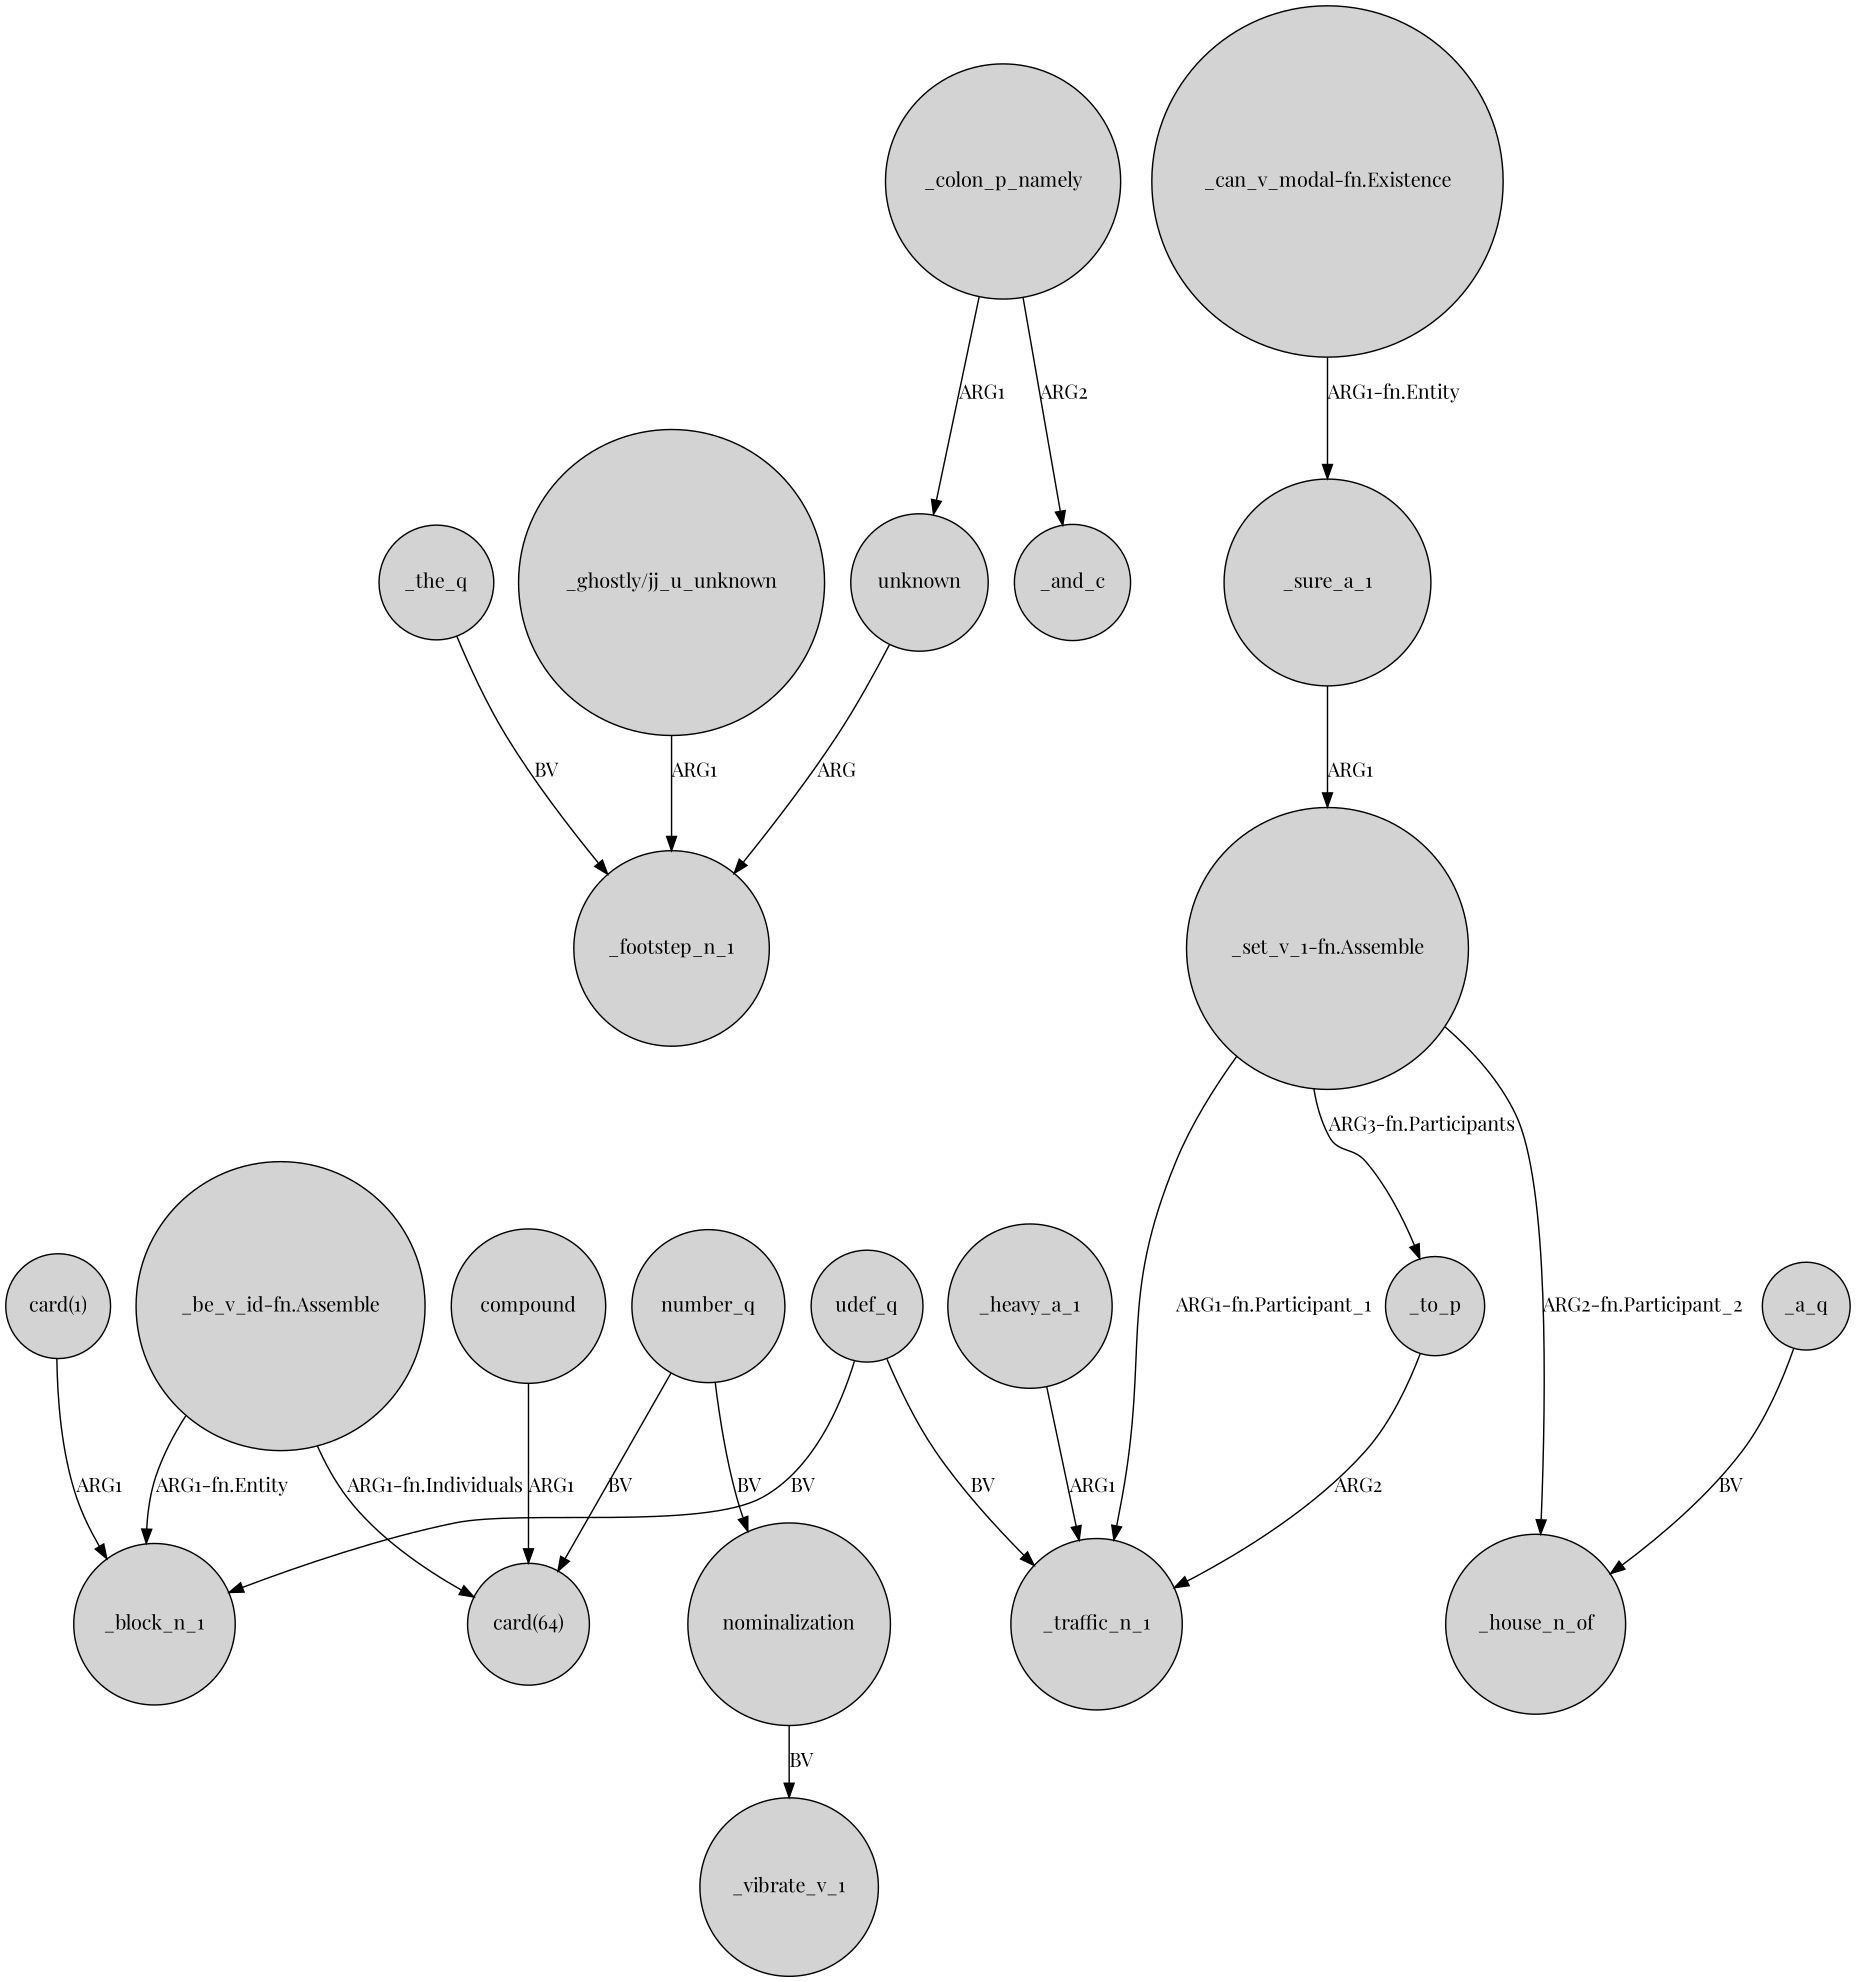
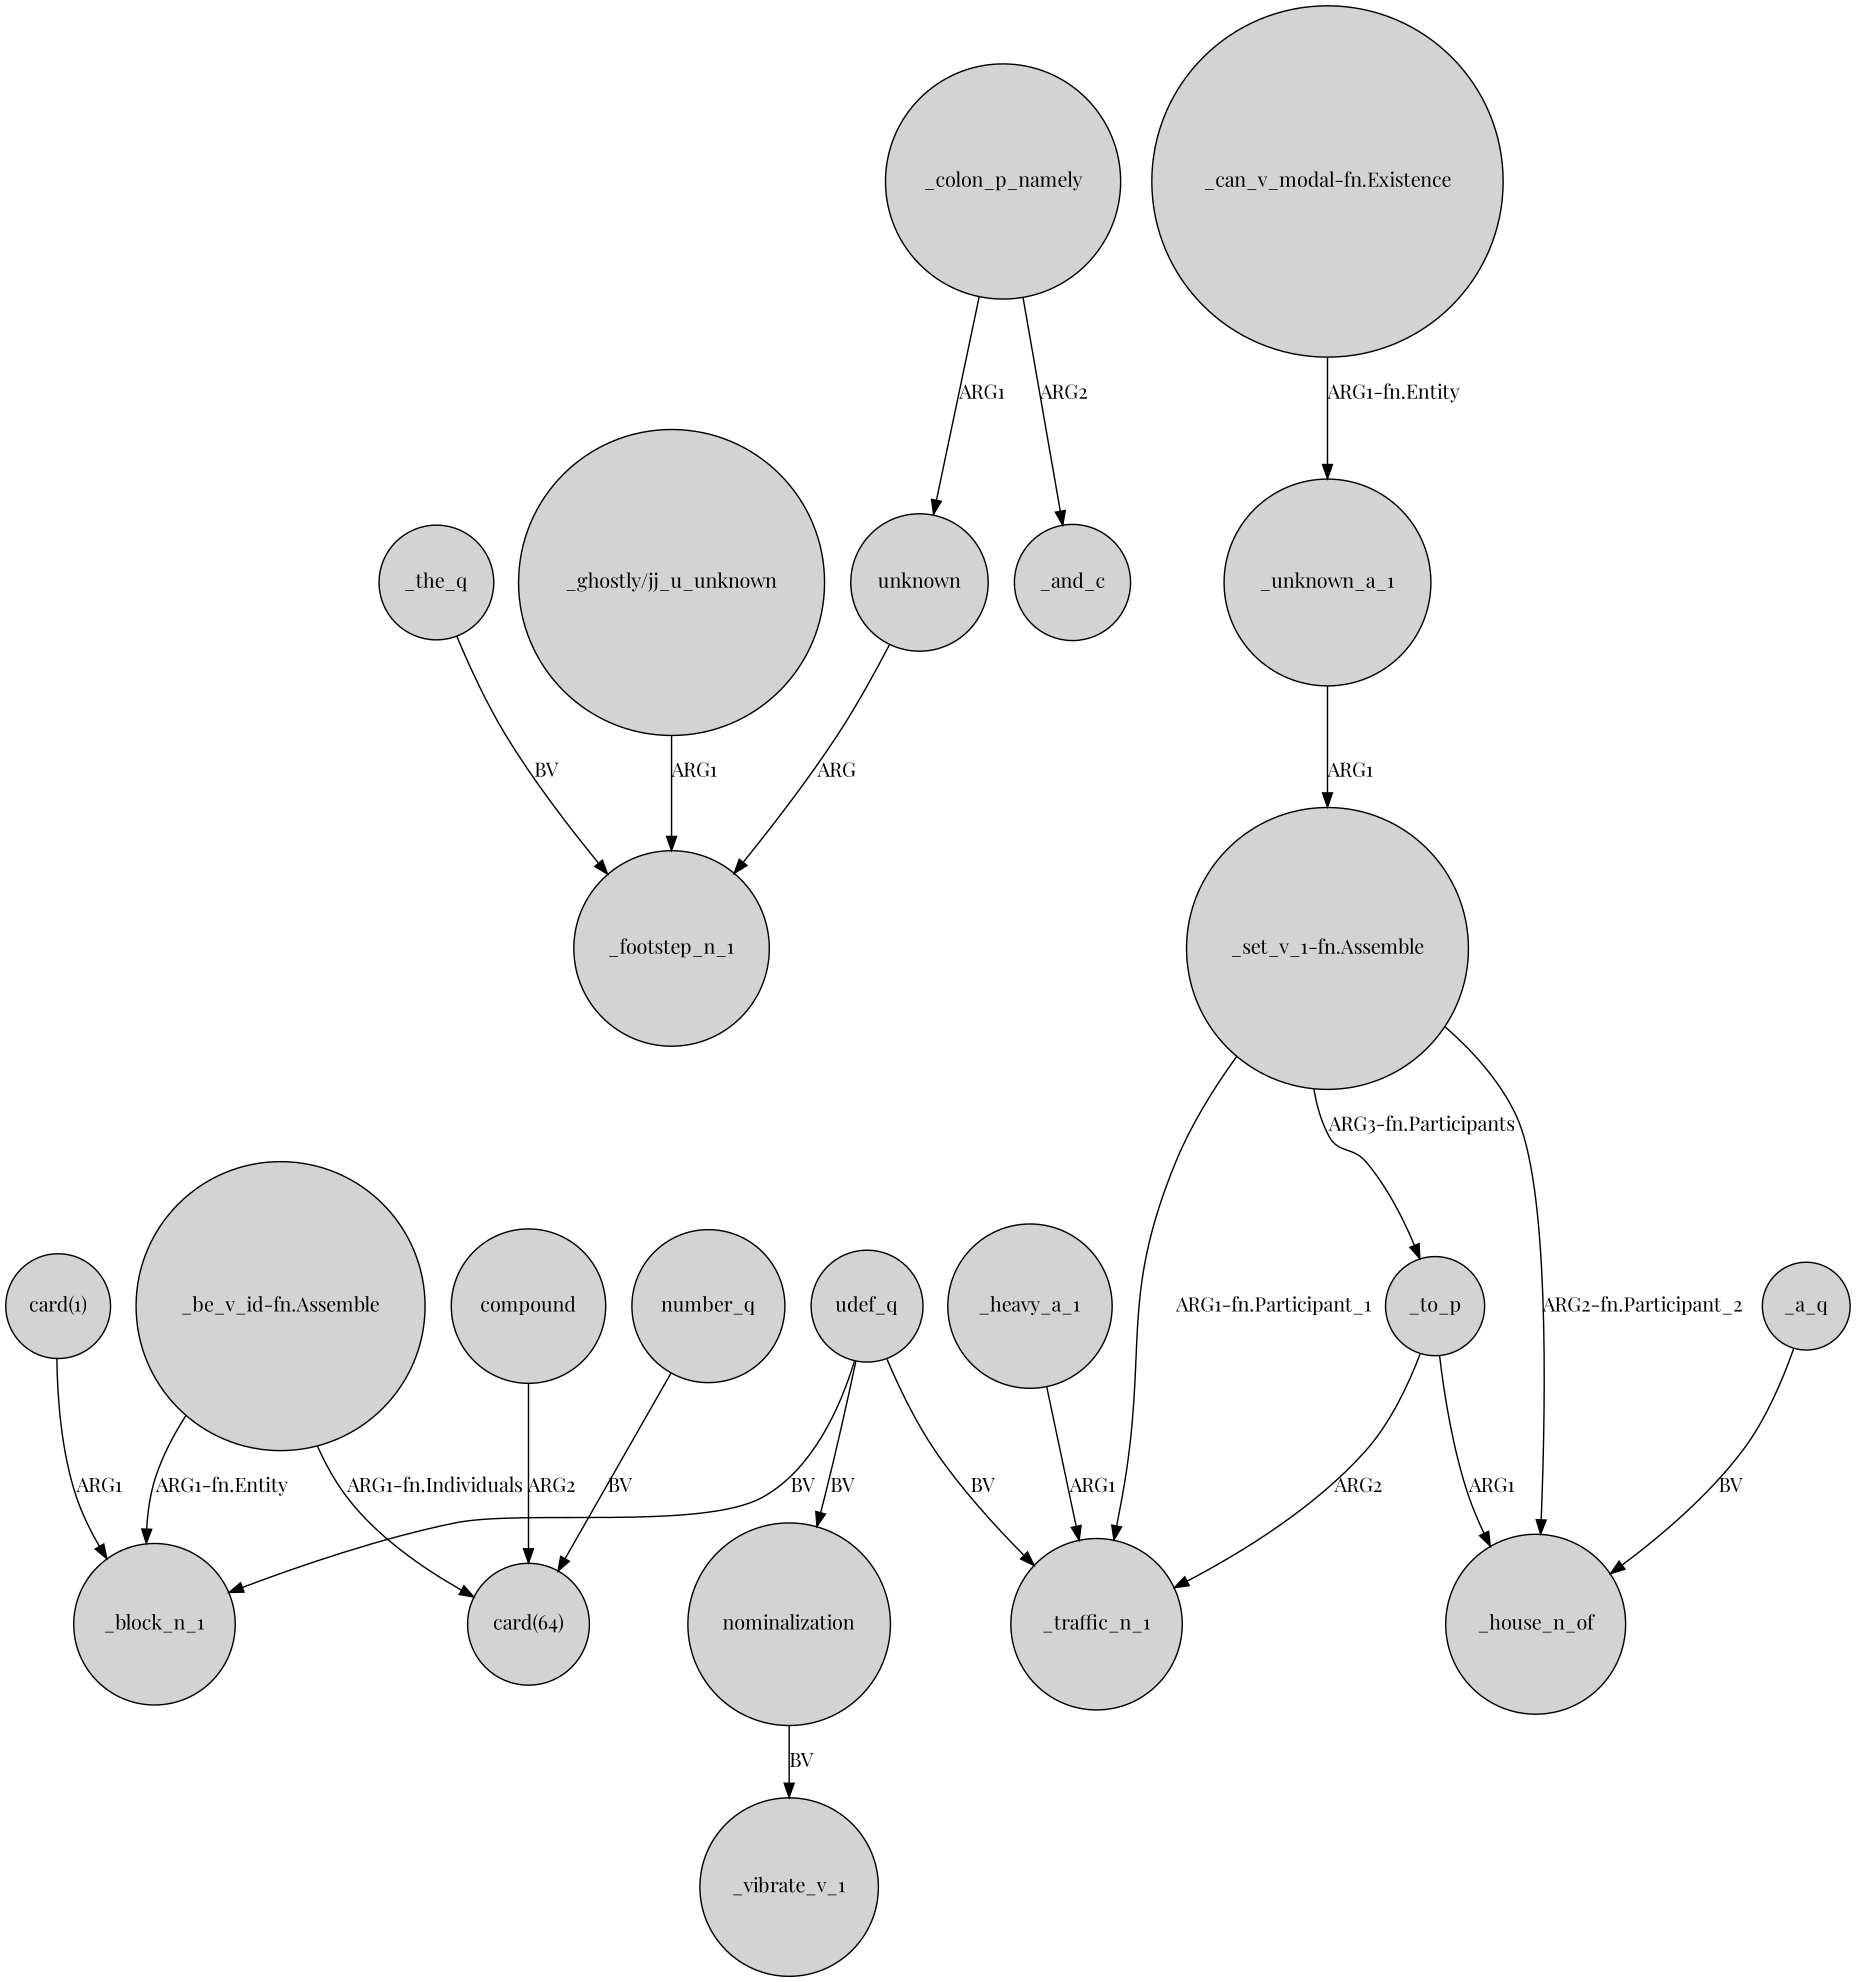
(1327, 582) -> (1327, 582)
none -> (1455, 1447)
(726, 1451) -> (839, 1437)
(552, 1487) -> (552, 1487)
